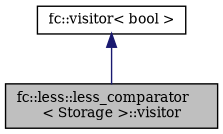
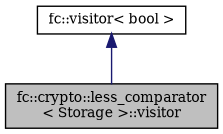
(112, 106) -> (112, 106)
